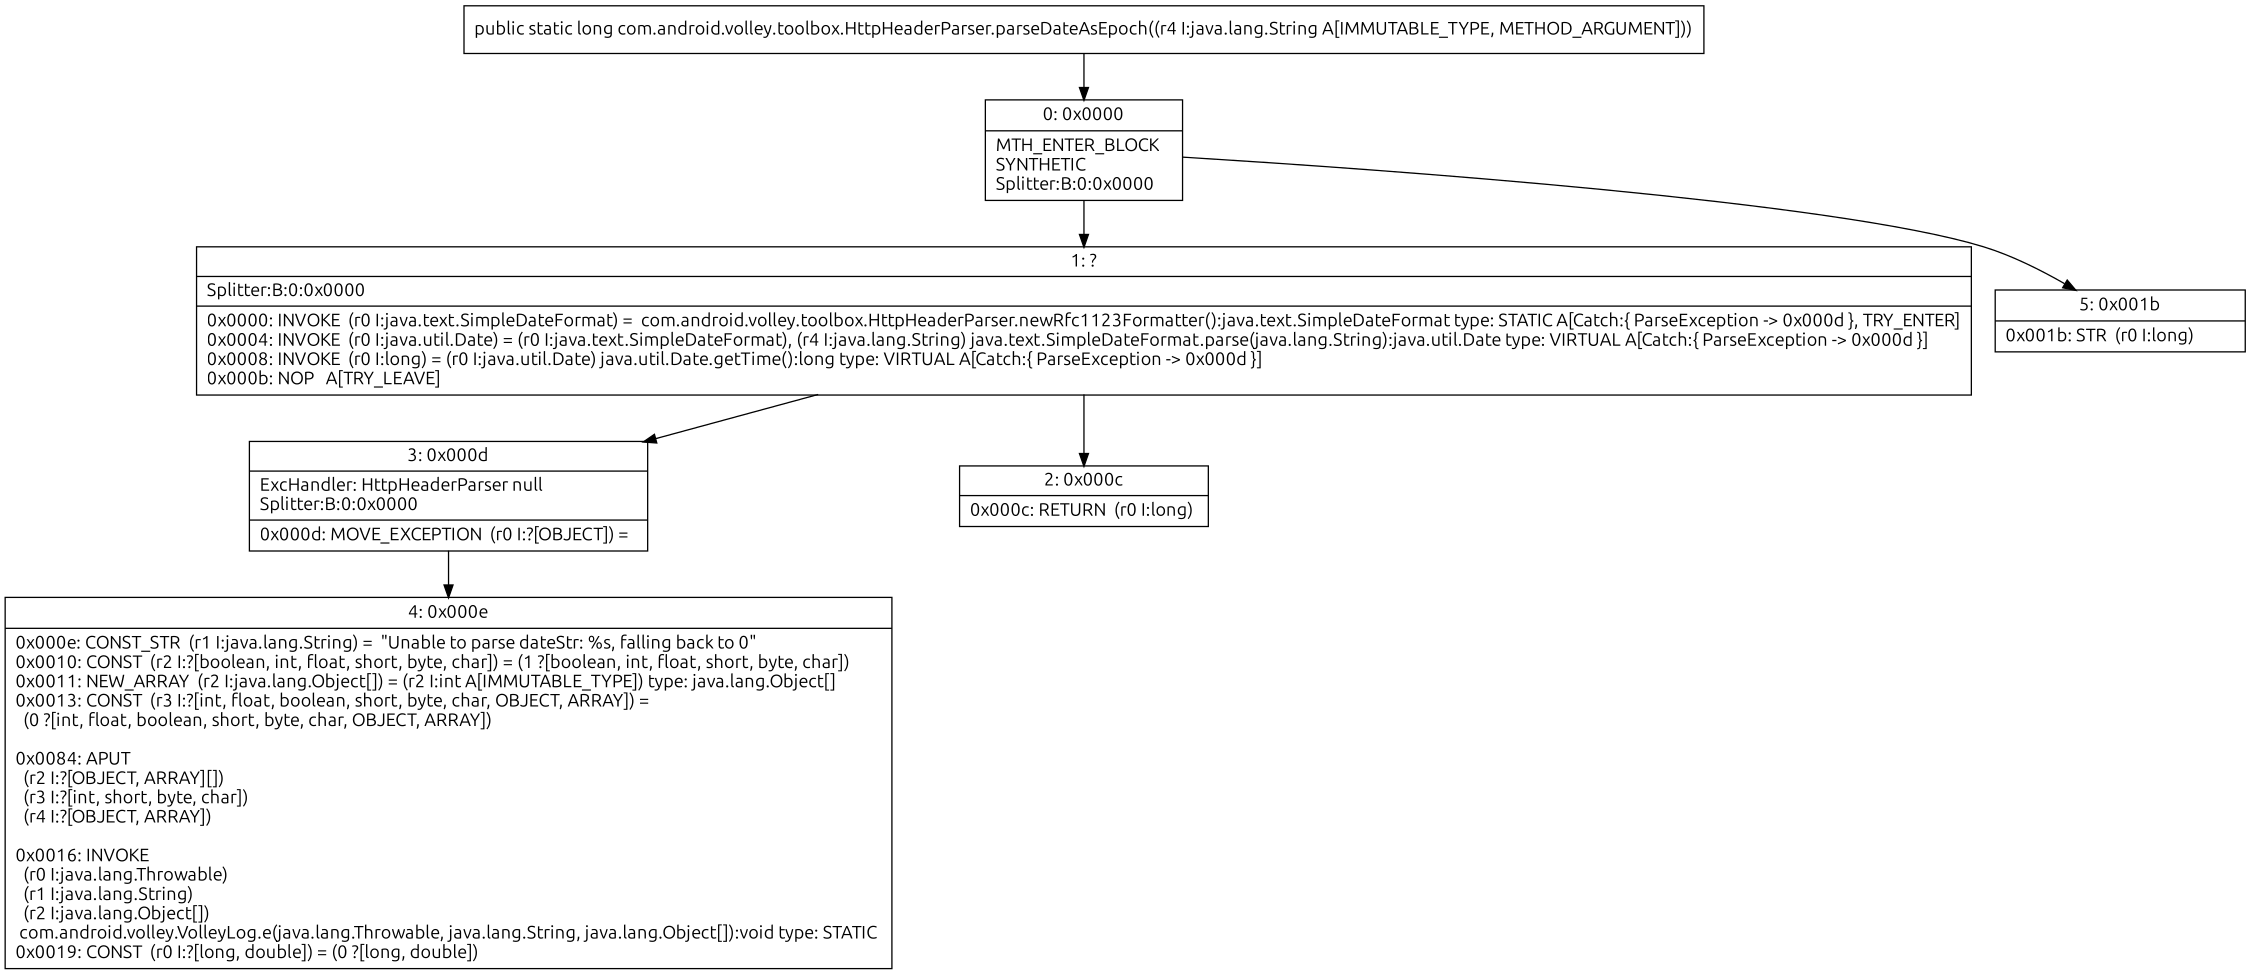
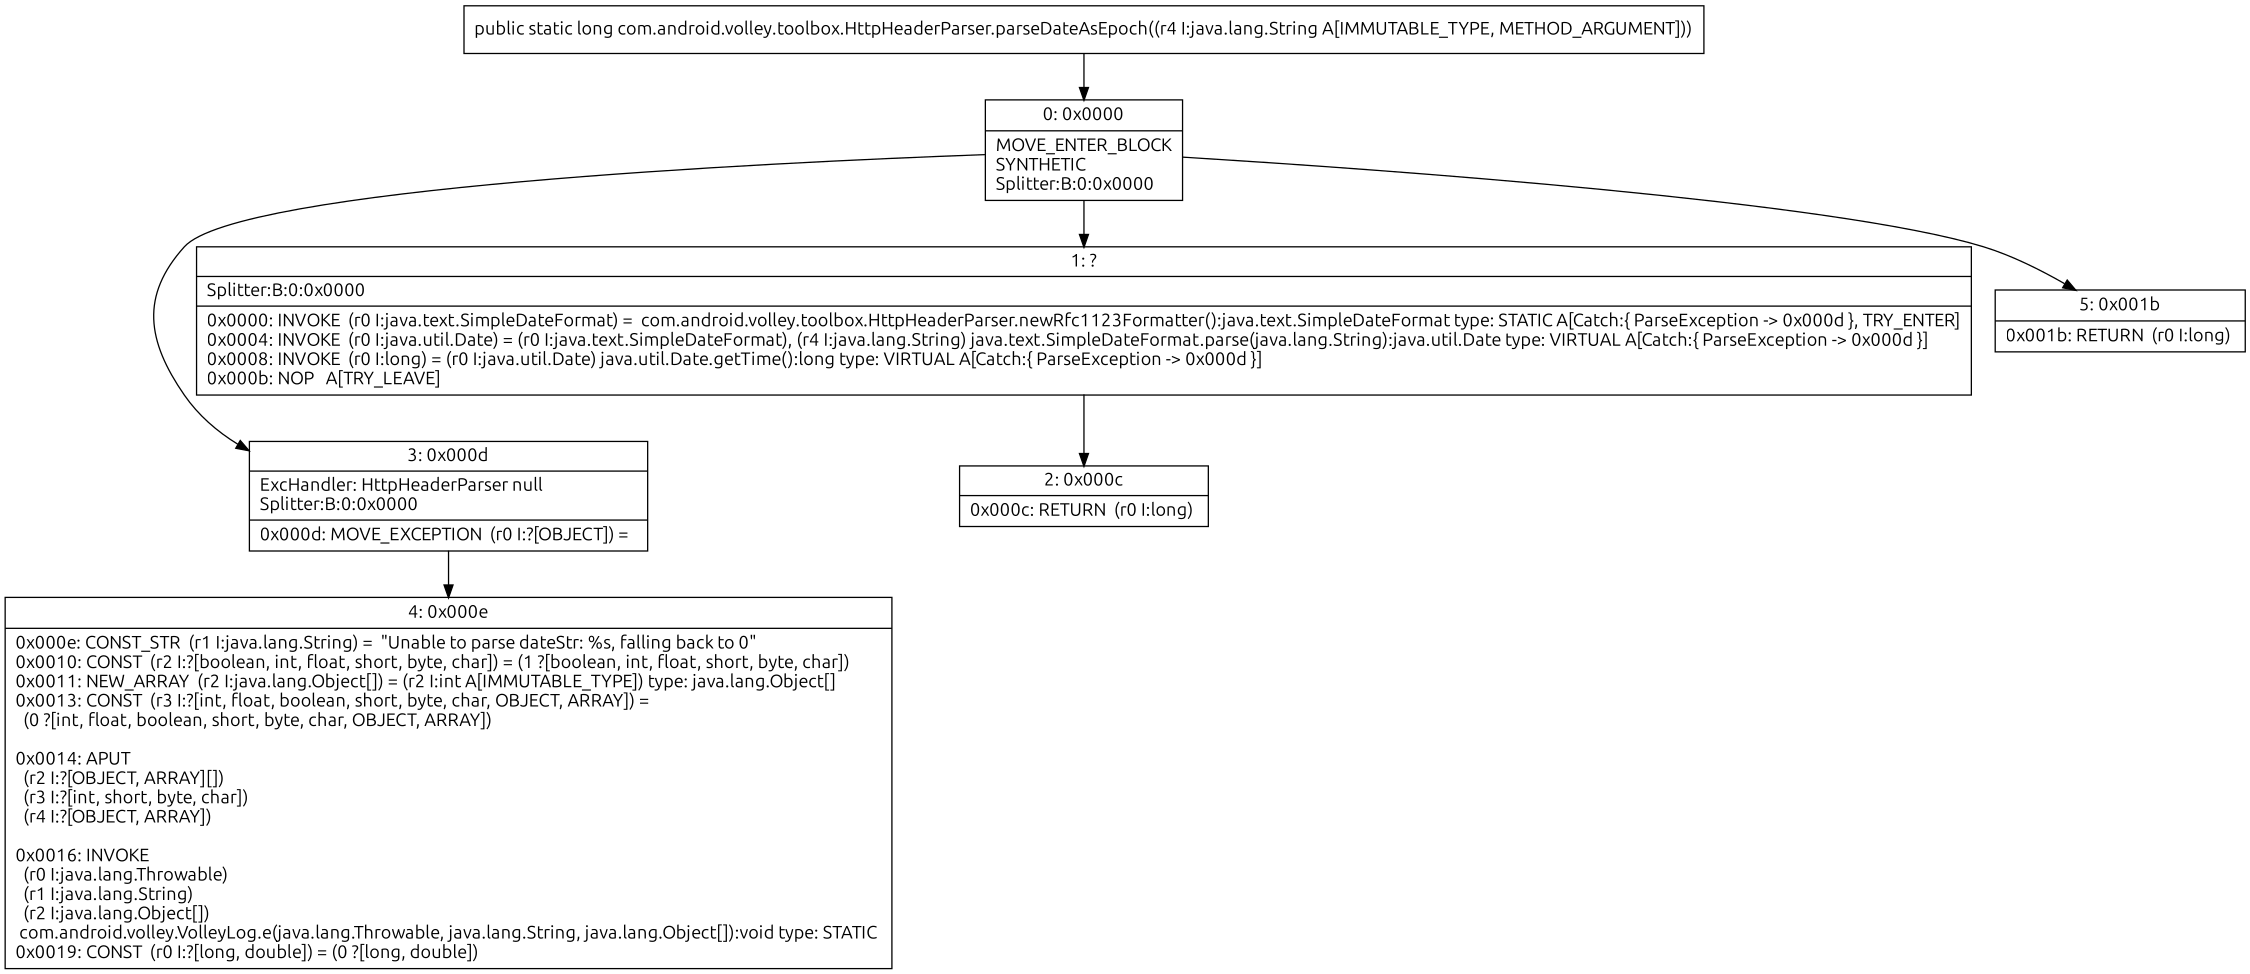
(1078, 146) -> (1084, 146)
(2102, 336) -> (2120, 336)
(737, 417) -> (463, 188)
(77, 759) -> (77, 759)
